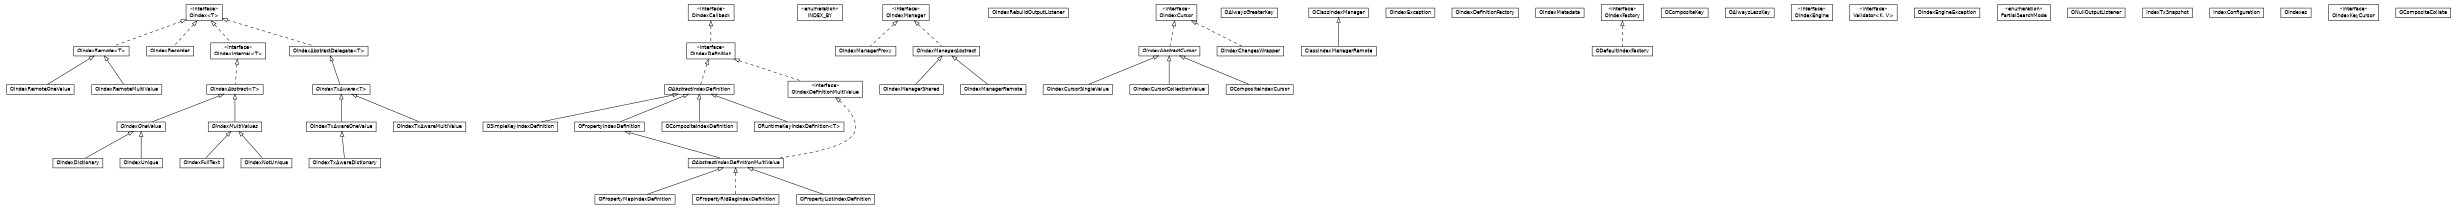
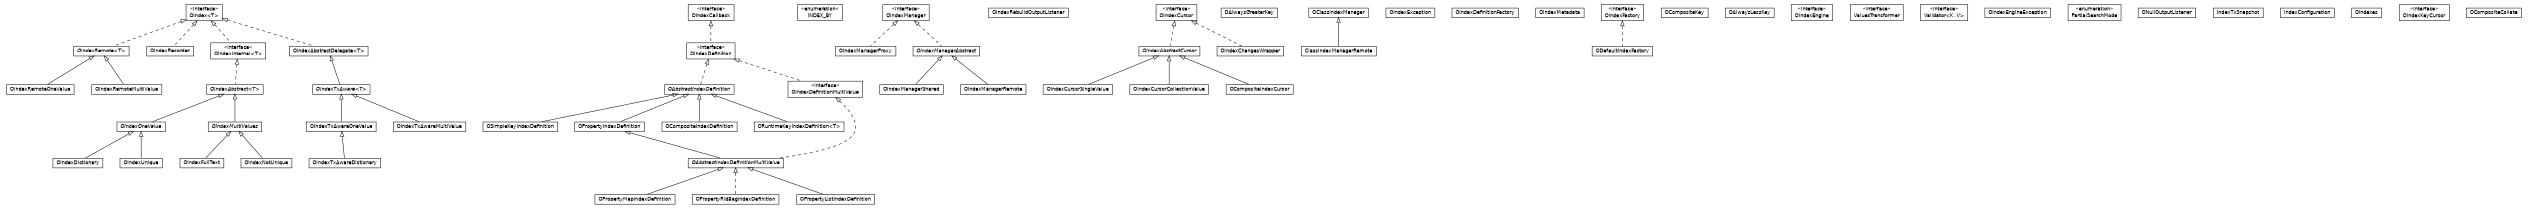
none -> (1877, 13)
